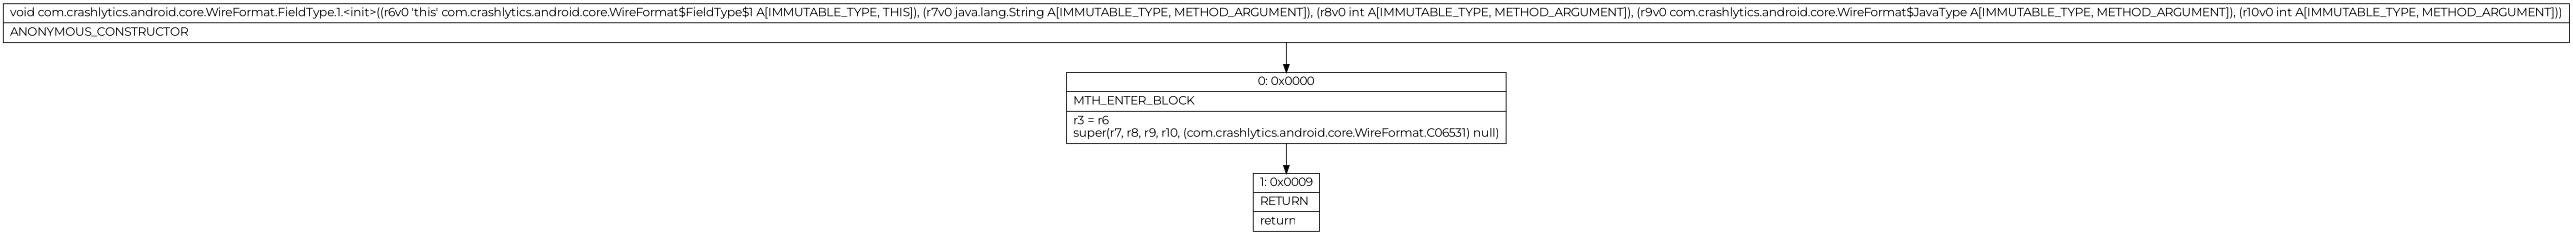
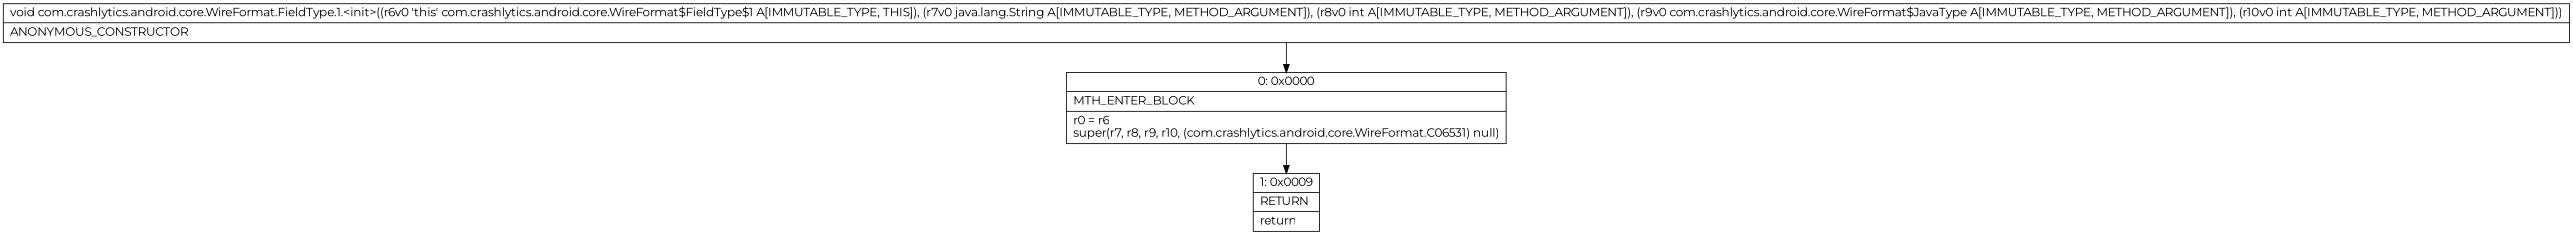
(1091, 121) -> (1091, 121)
